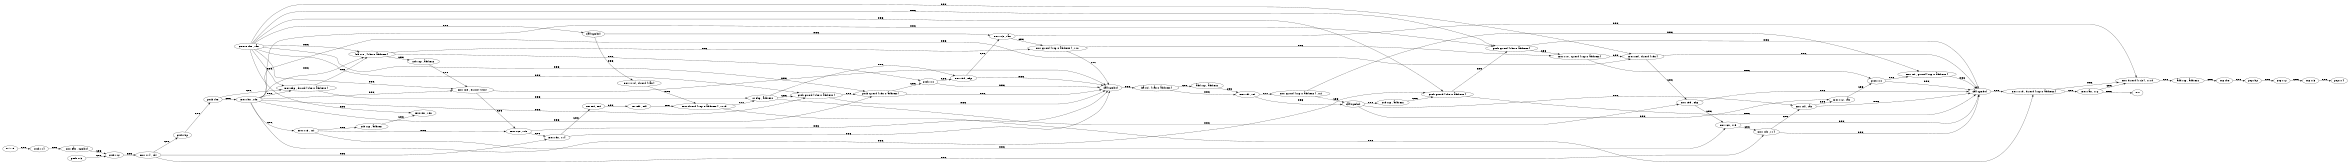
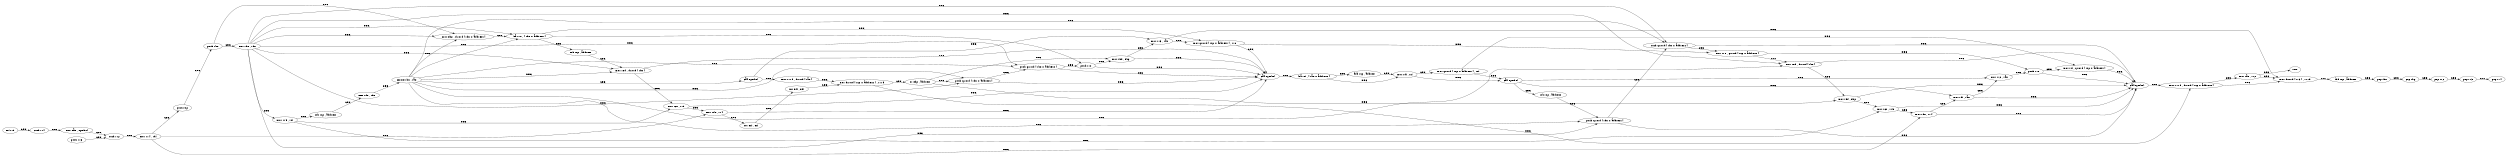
(532, 98) -> none
(316, 105) -> (386, 88)
